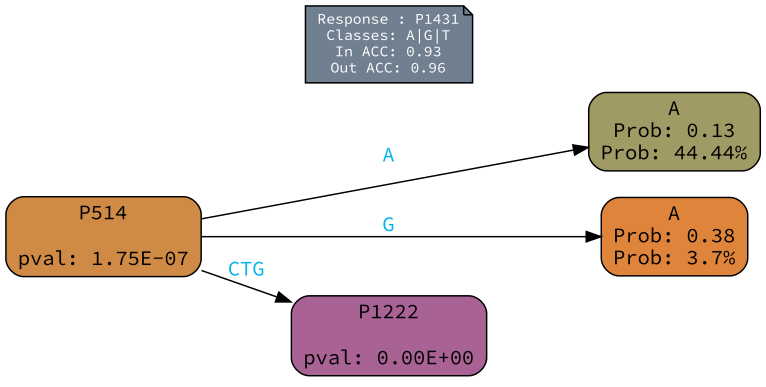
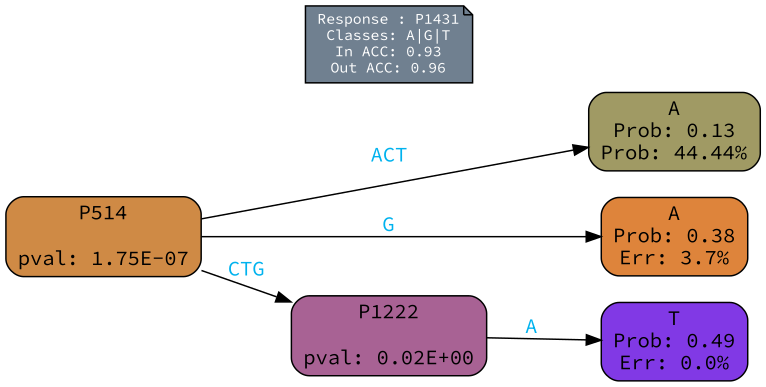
(389, 156) -> (389, 156)
(674, 237) -> (674, 237)
(389, 336) -> (389, 336)
none -> (674, 342)
